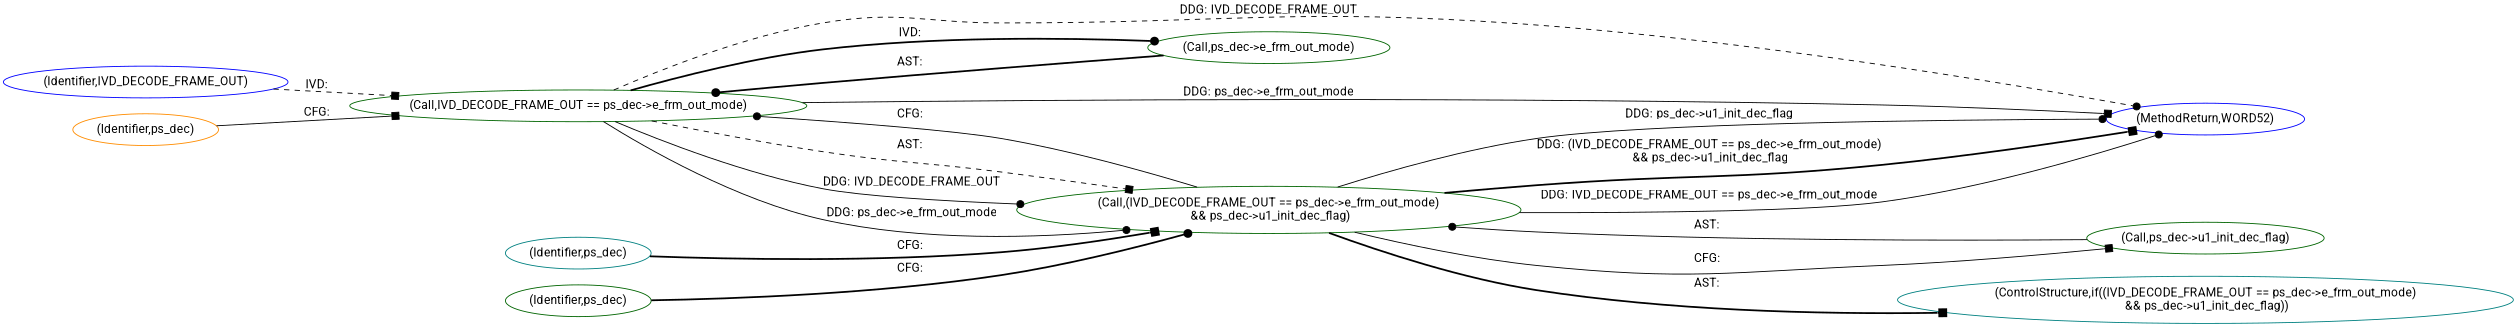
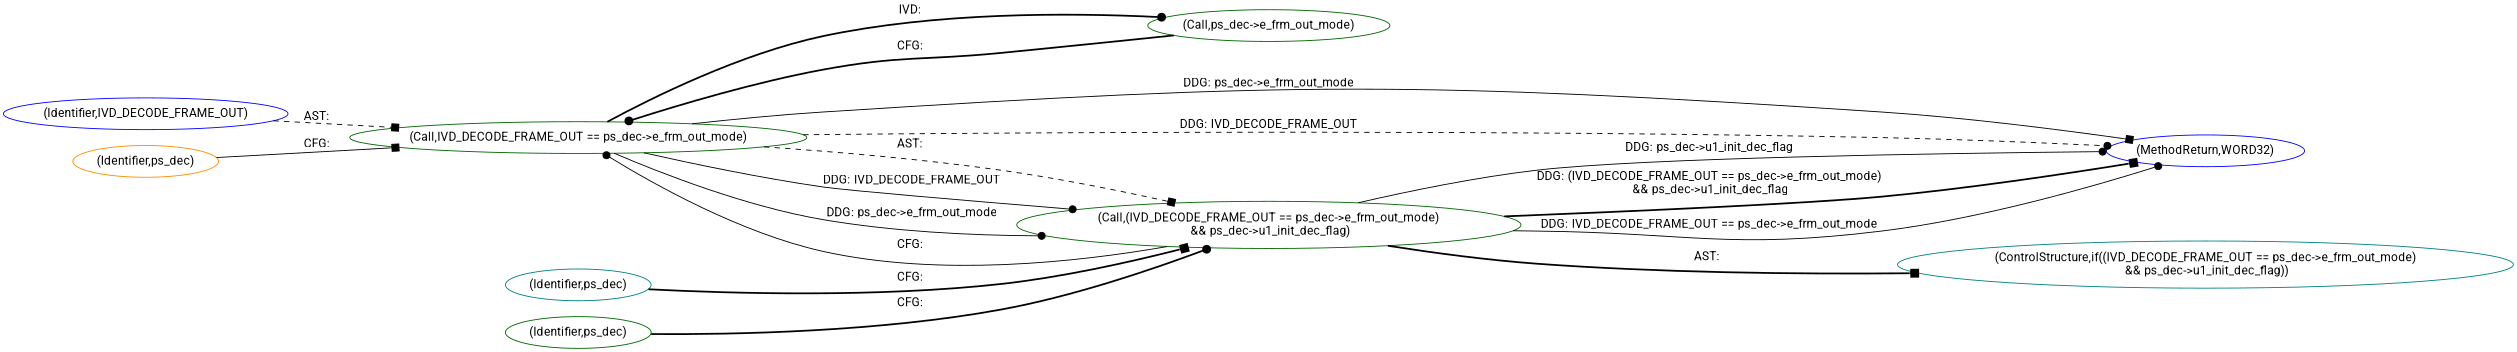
(912, 62) -> (912, 46)
(319, 85) -> (319, 117)
(2205, 119) -> (2205, 151)
(2205, 238) -> none
